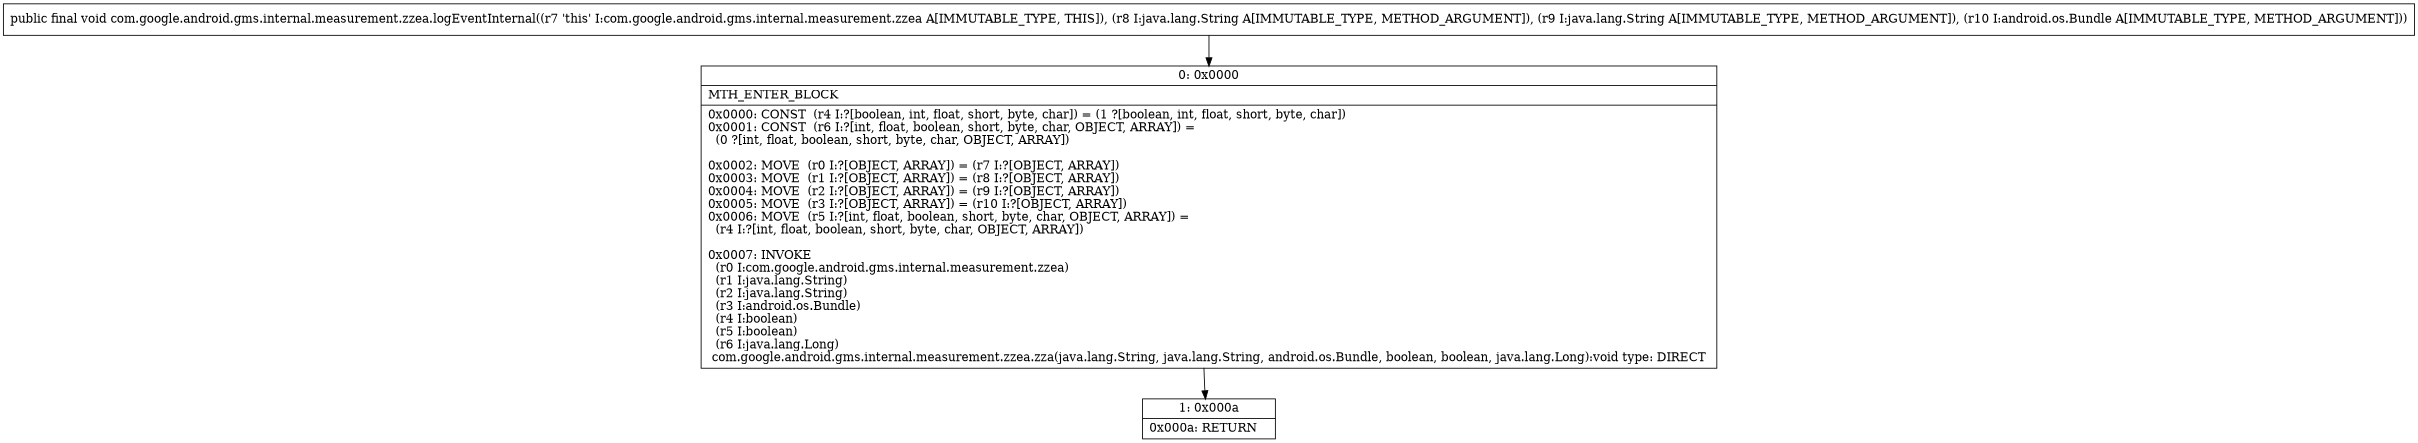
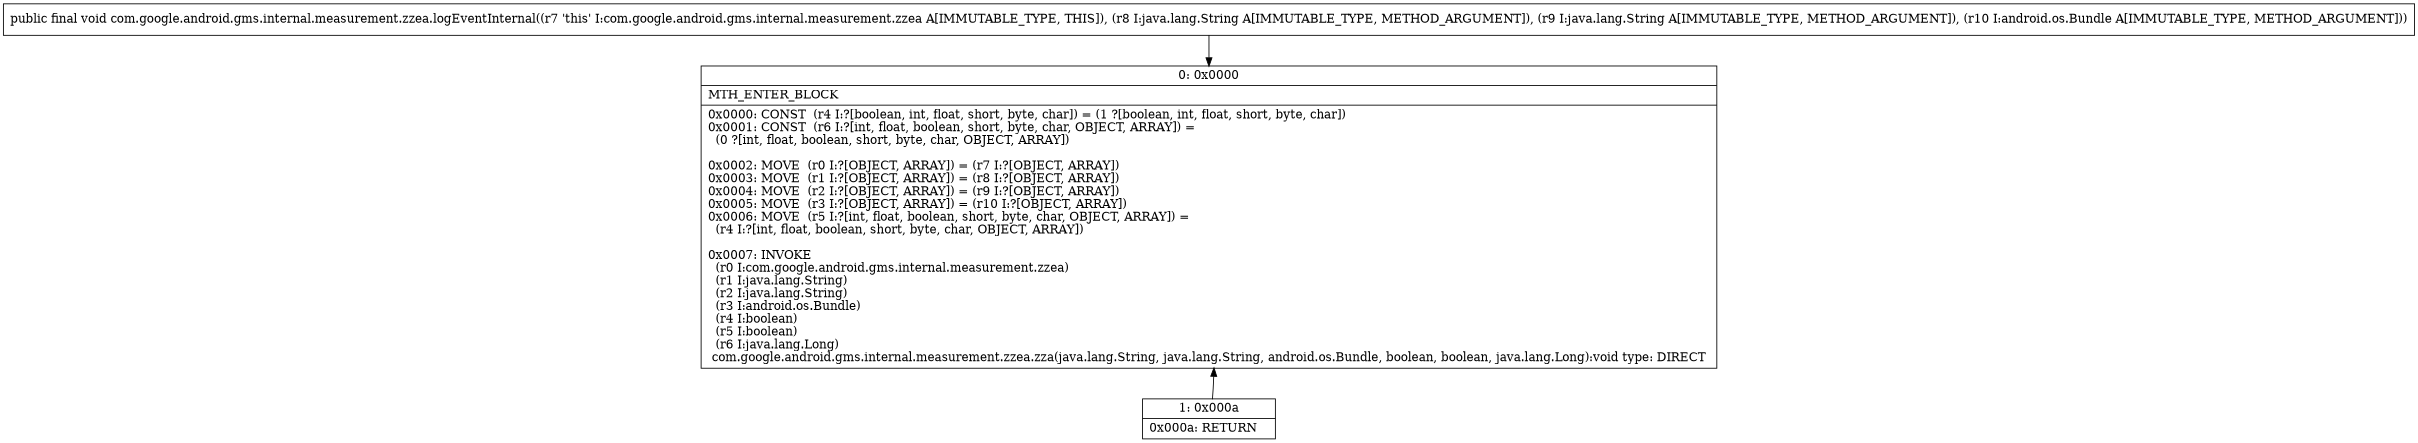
(1204, 379) -> (1213, 388)
